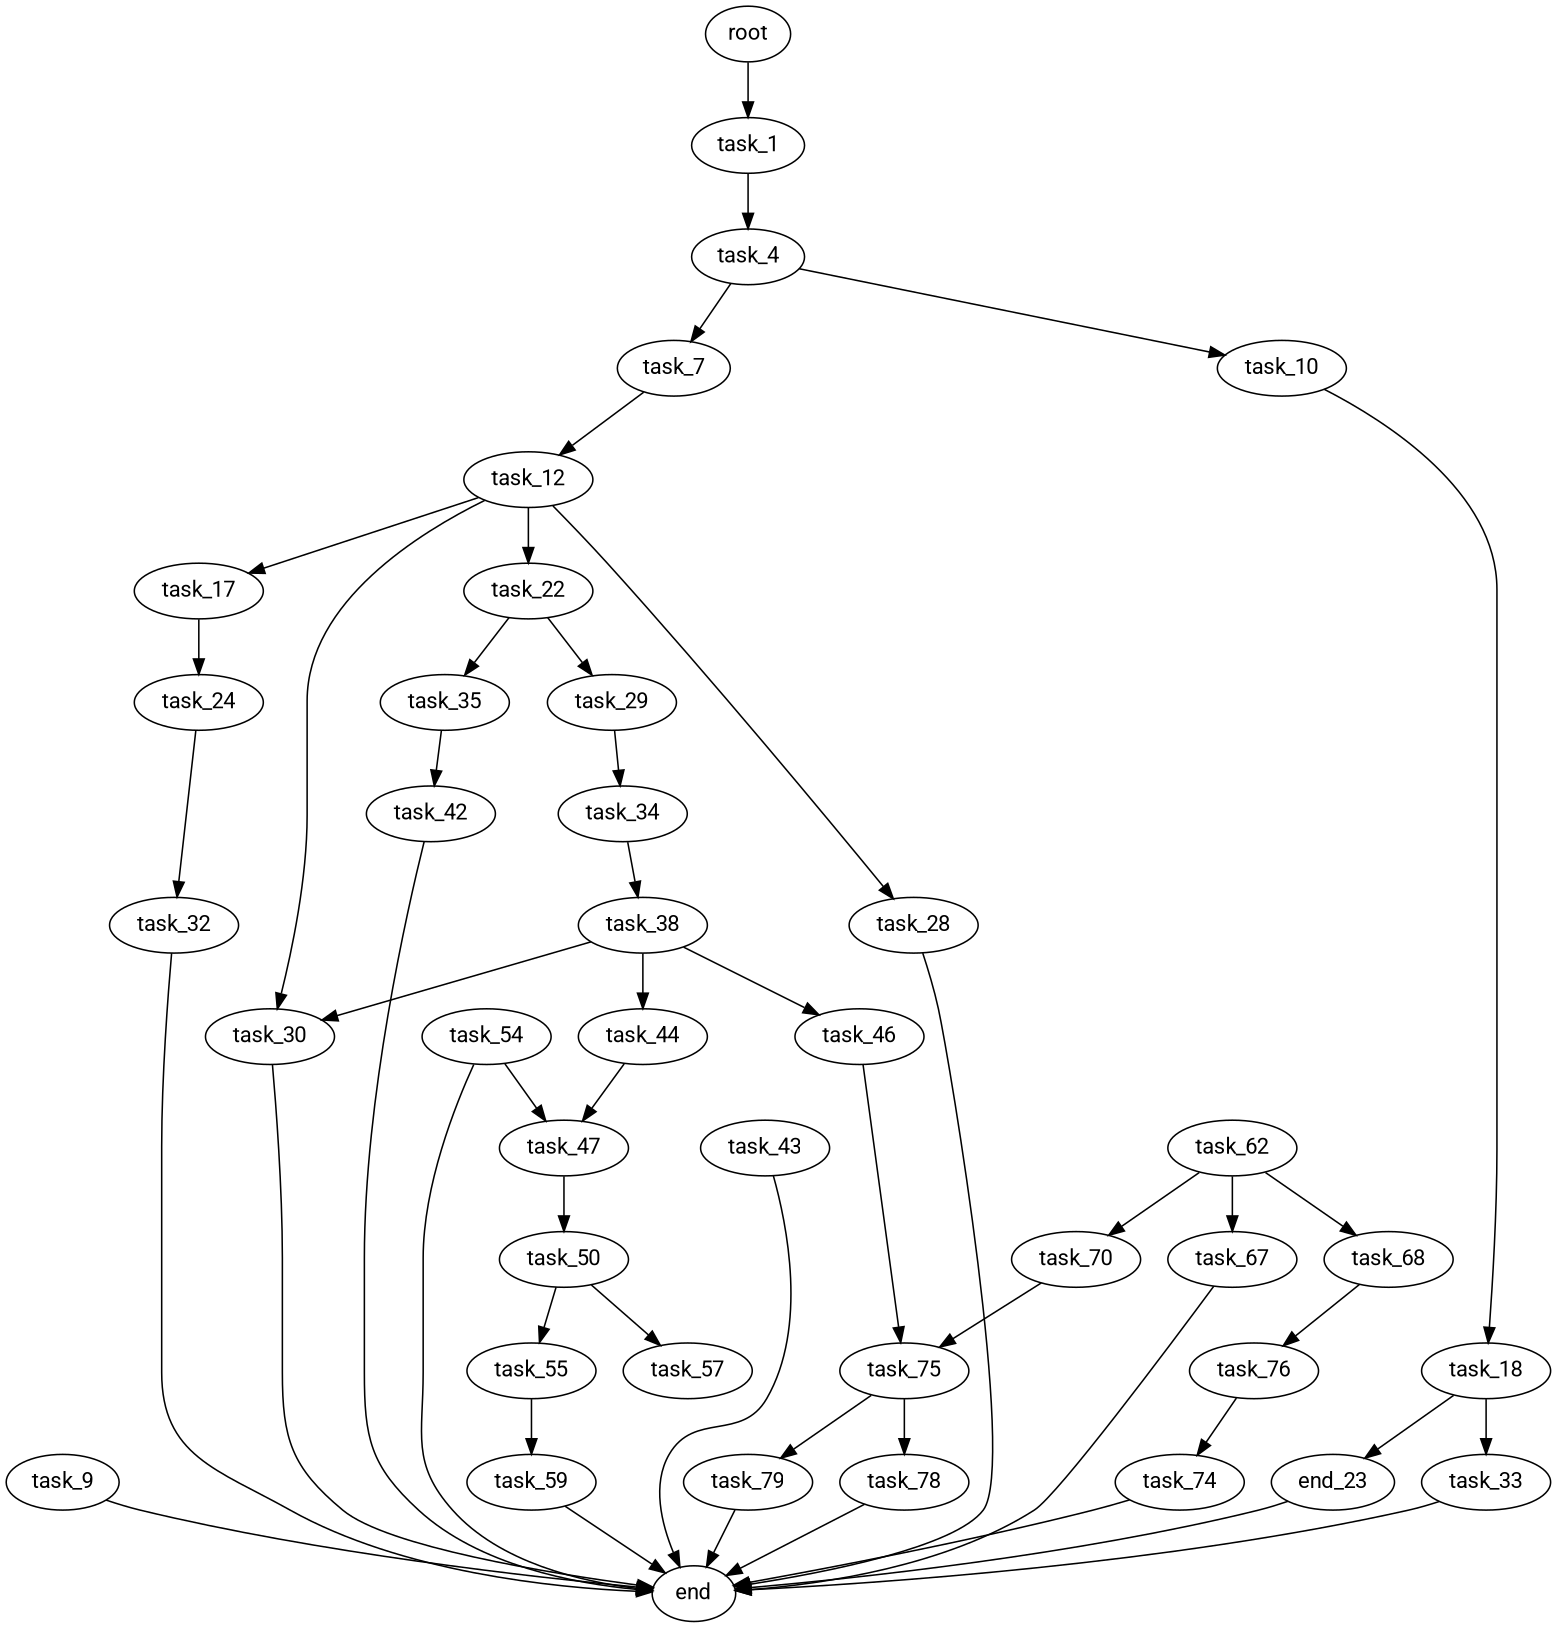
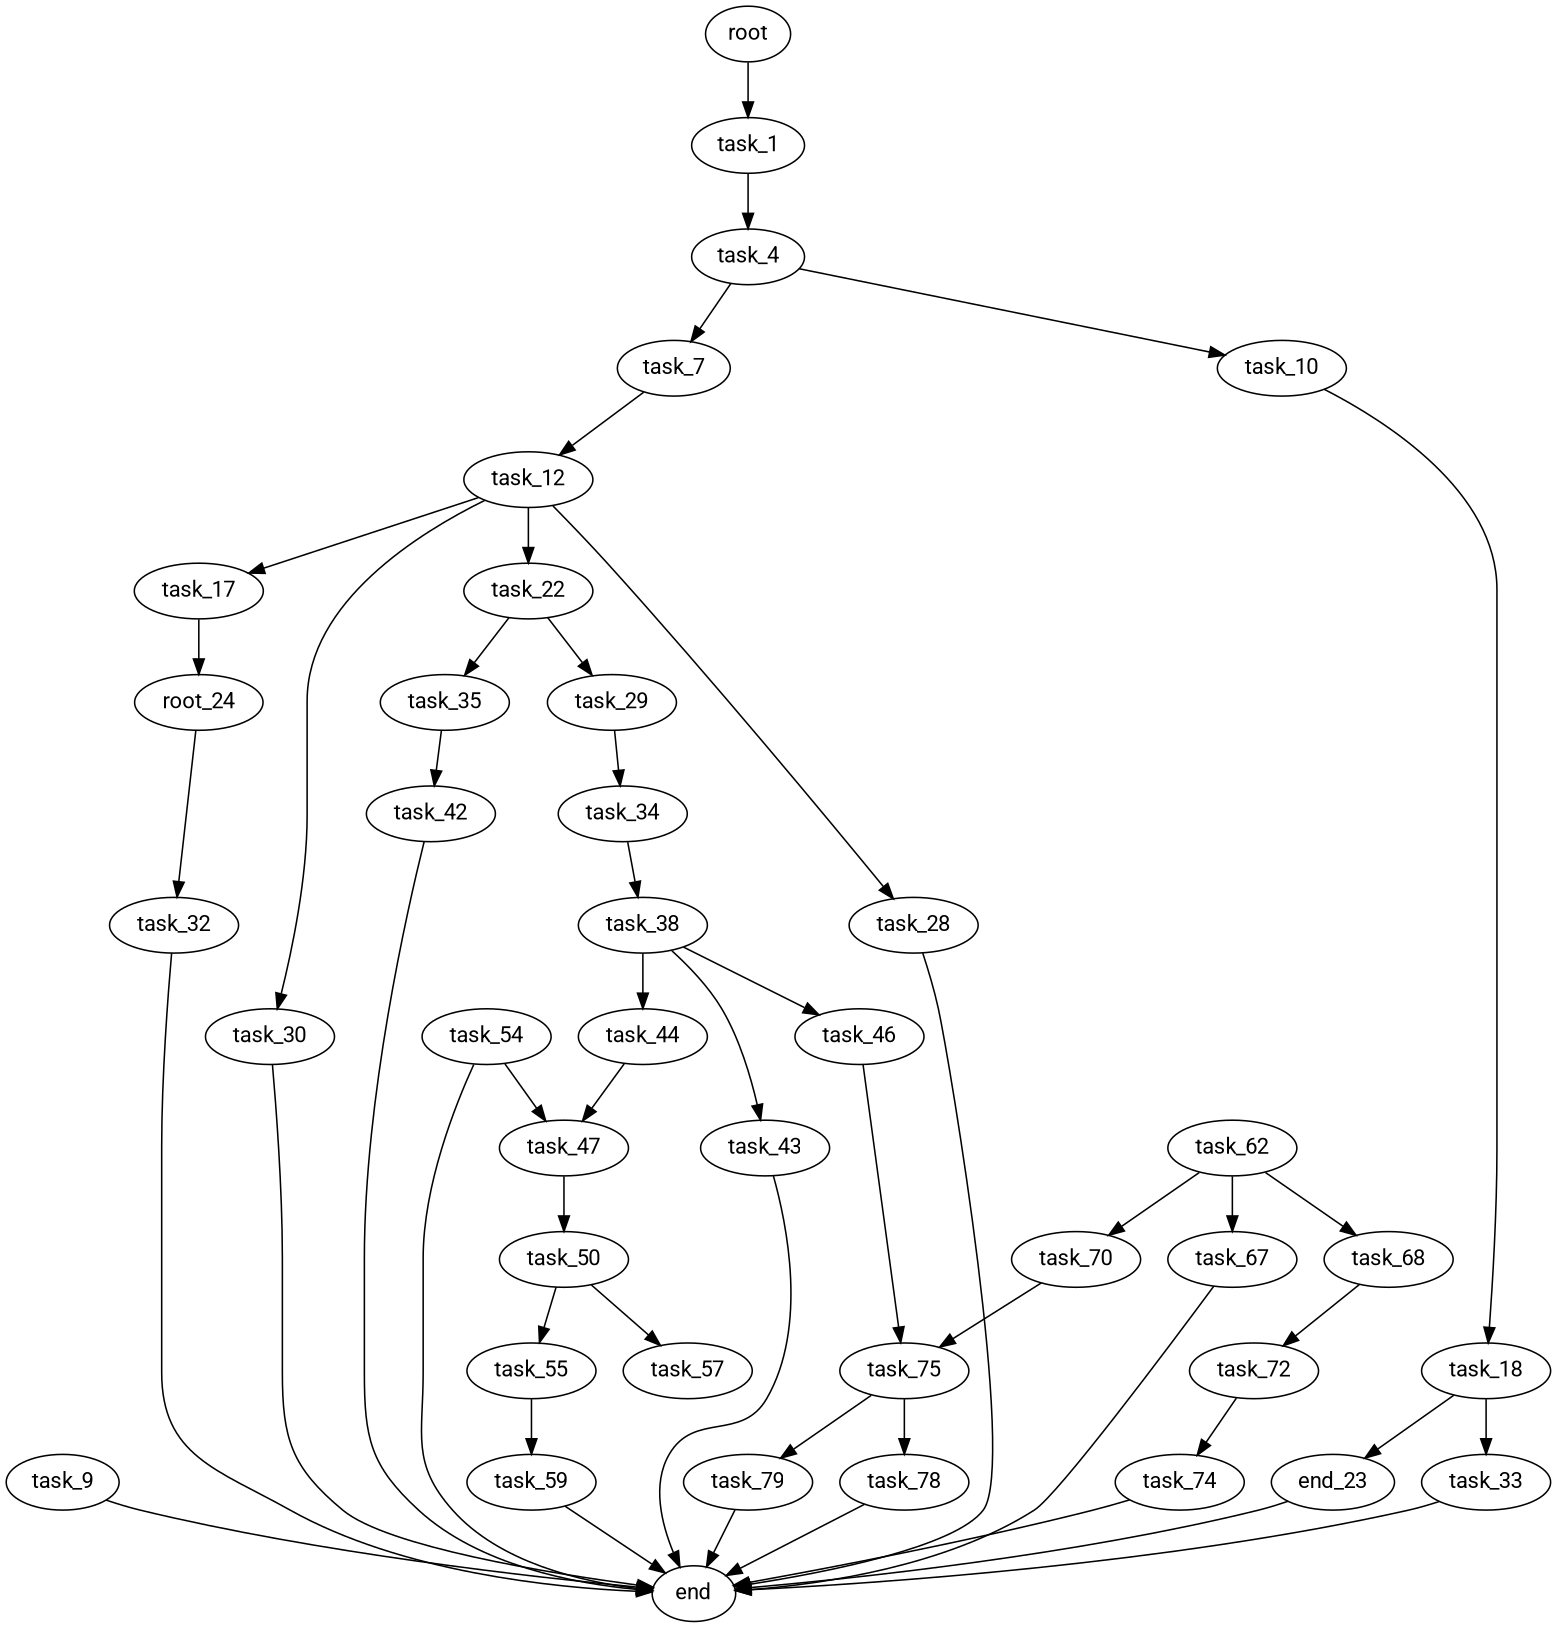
(199, 702) -> (199, 702)
(464, 979) -> (728, 1020)
(1254, 1371) -> (1254, 1371)
